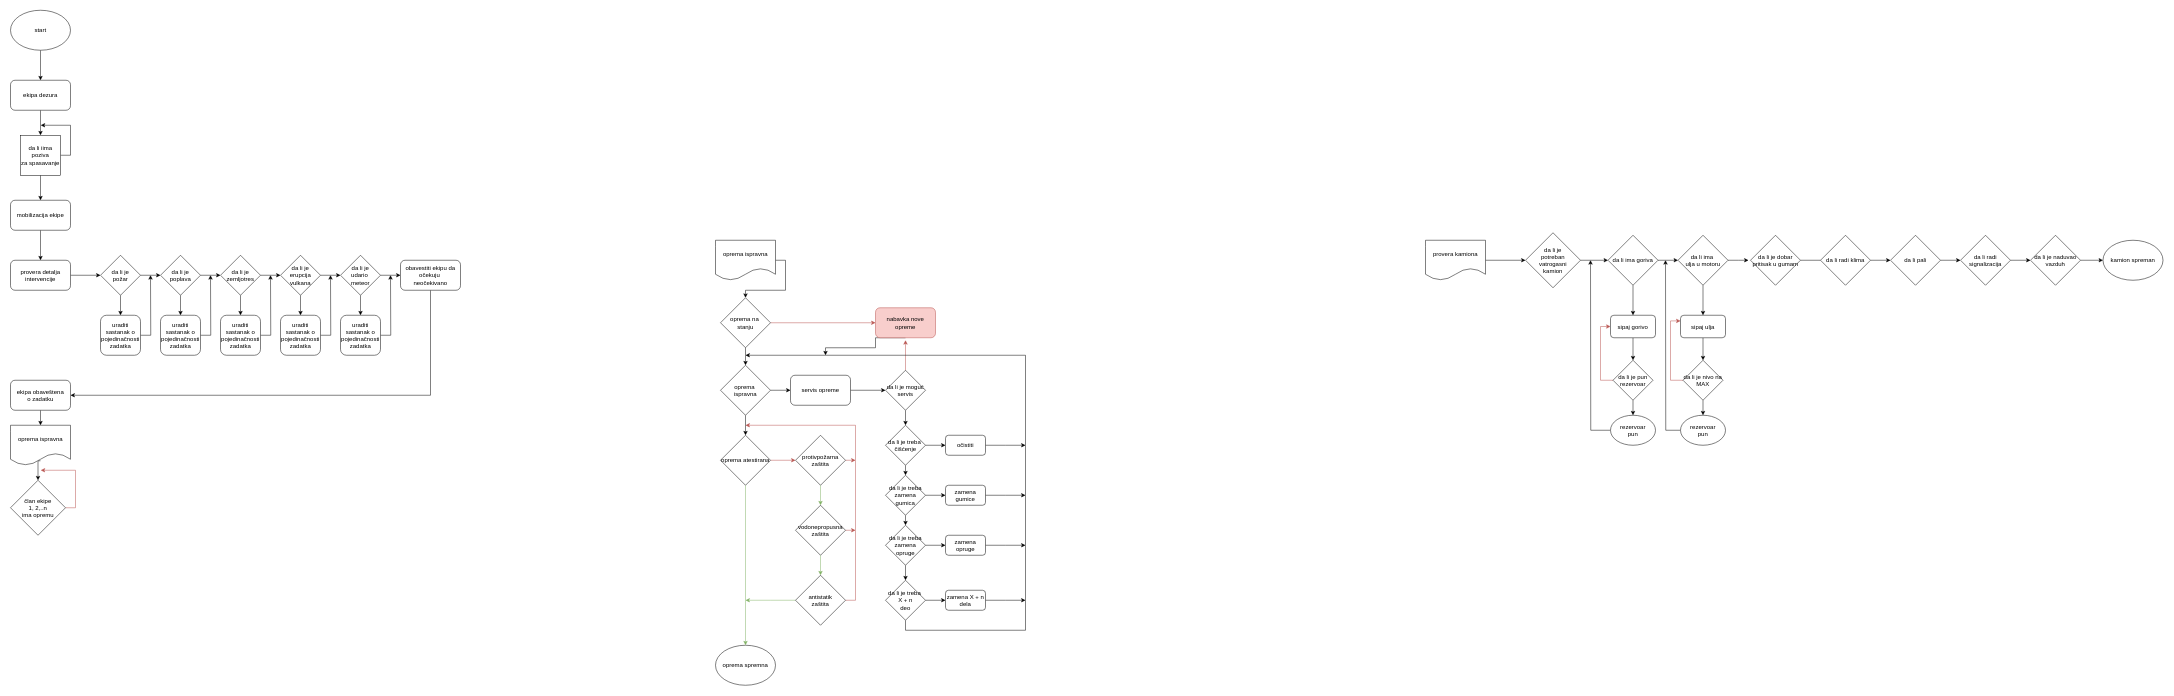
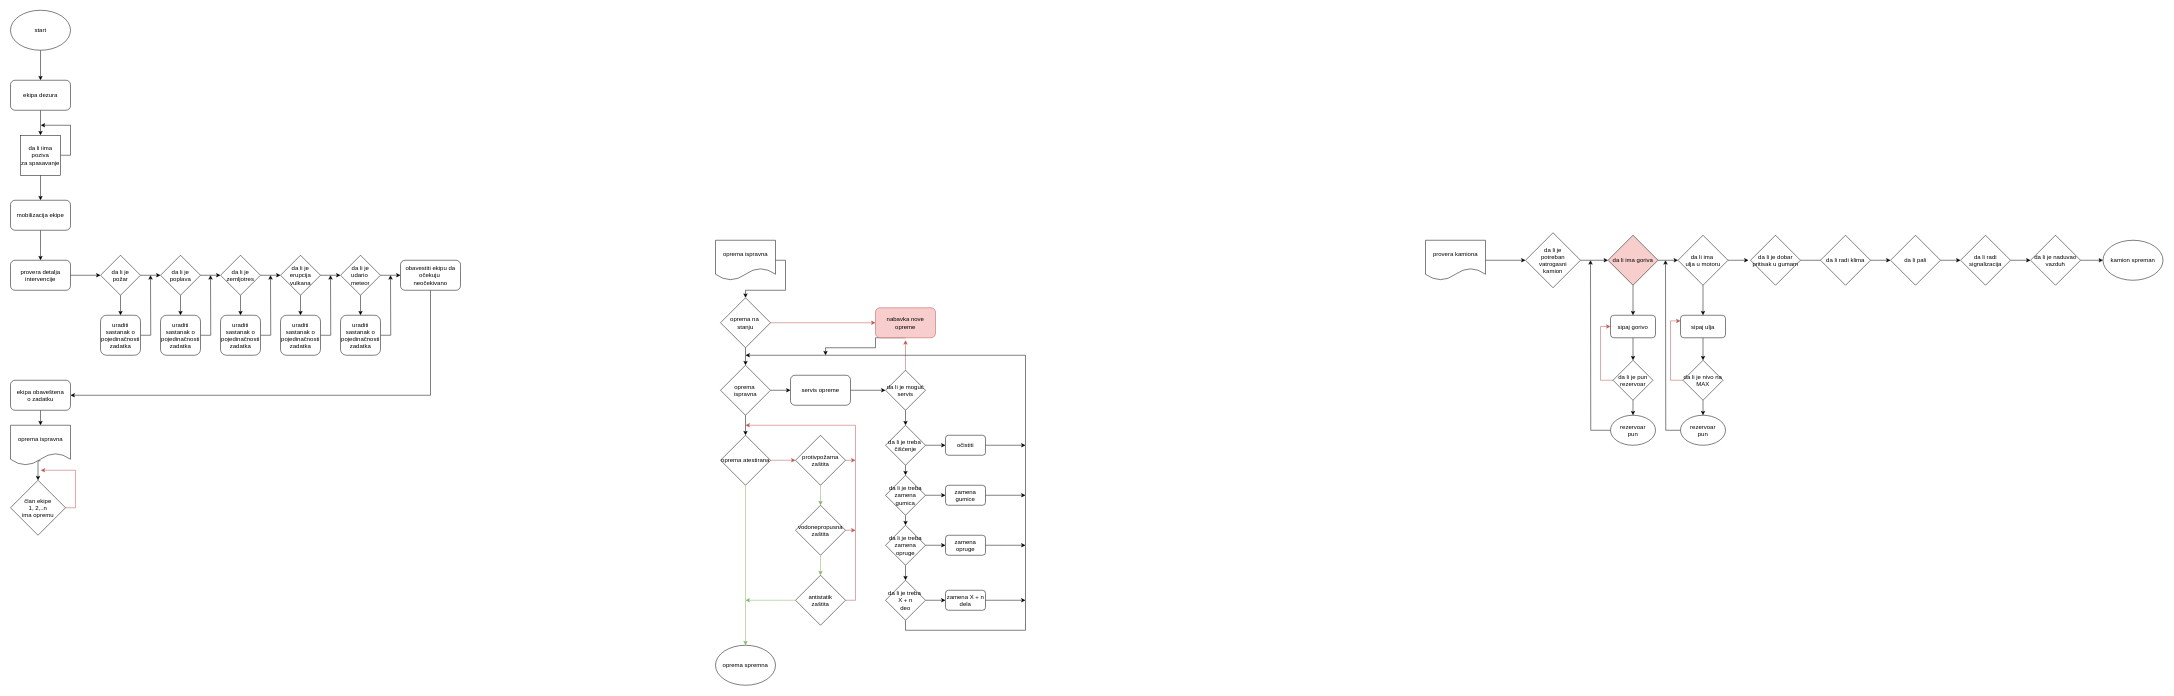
(1633, 260) -> (1633, 260)
